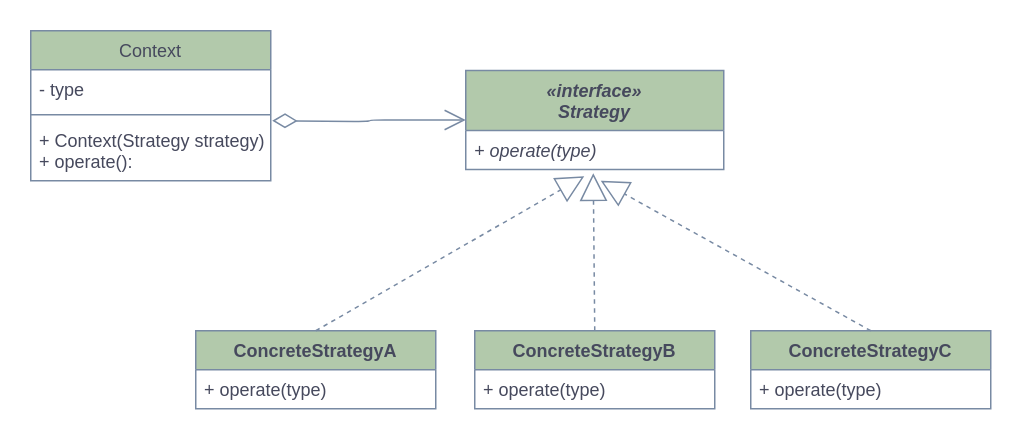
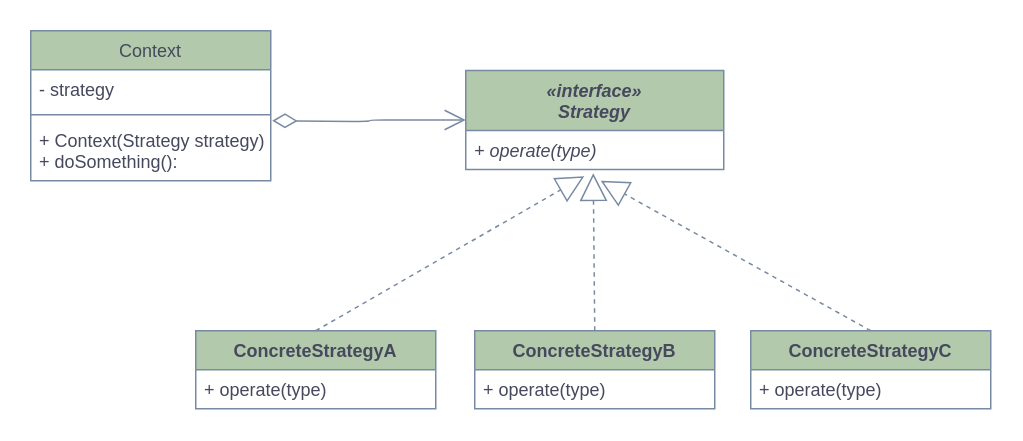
(67, 90) -> (87, 90)
(175, 141) -> (175, 141)
